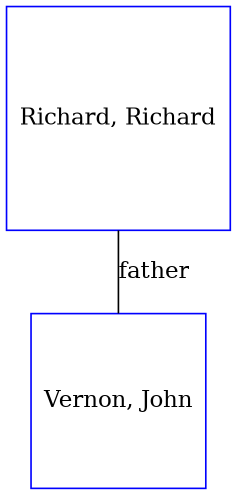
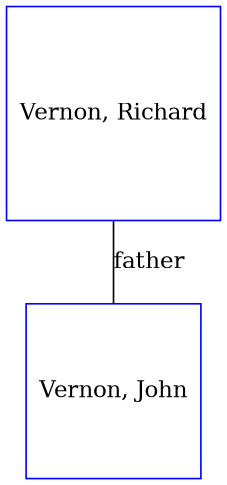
(118, 118) -> (114, 114)
